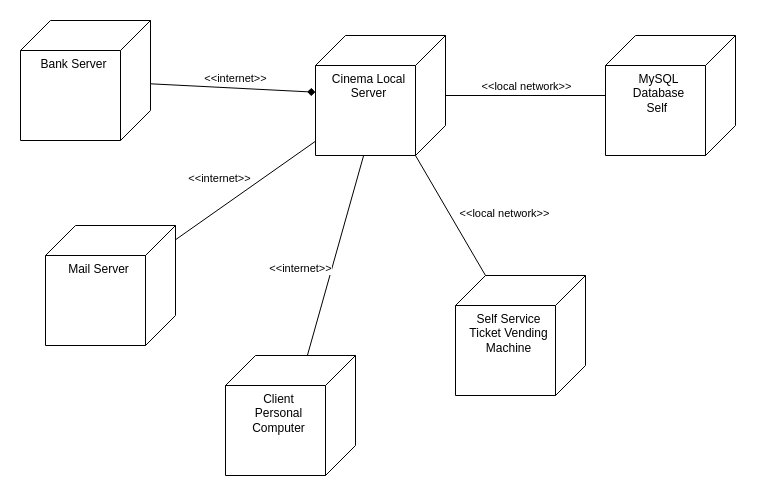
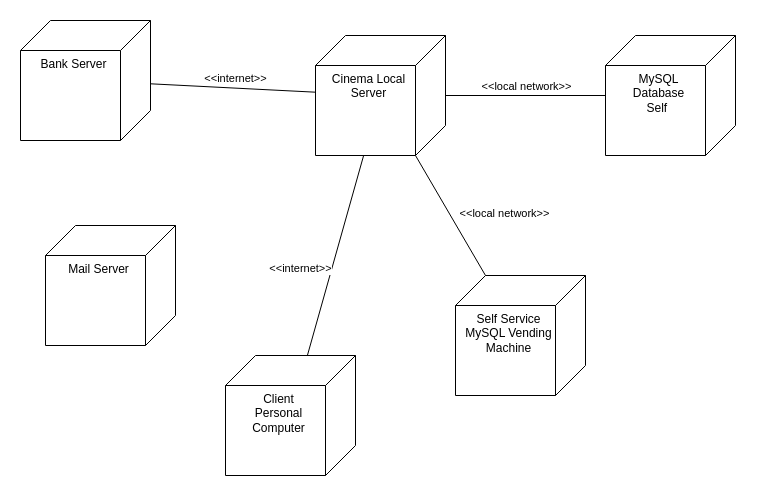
(307, 92) -> (310, 92)
(245, 191) -> none
(509, 334) -> (509, 334)
